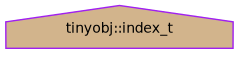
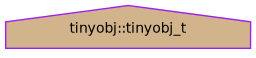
(119, 29) -> (128, 29)
